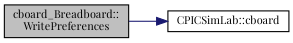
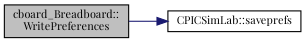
(228, 21) -> (234, 21)
